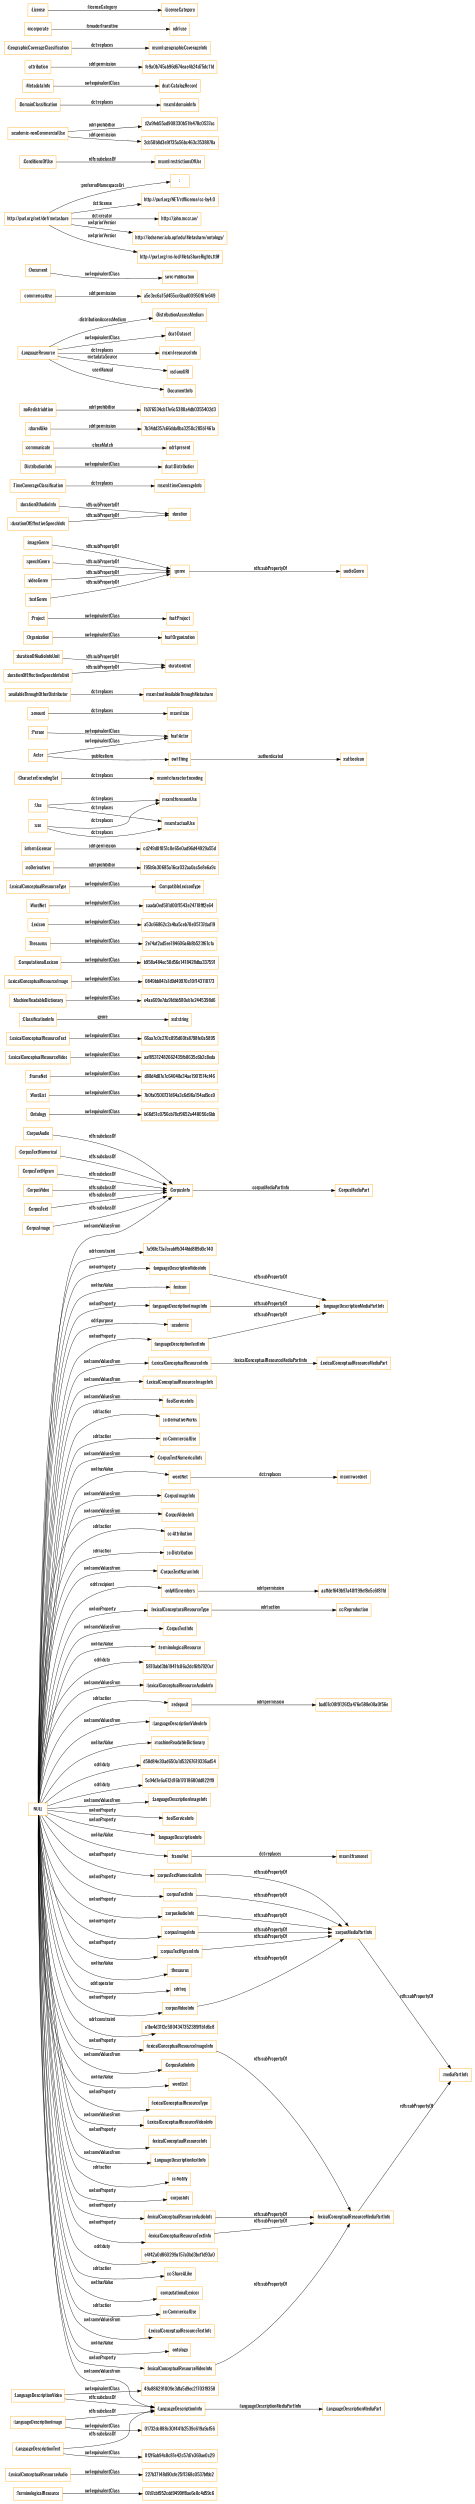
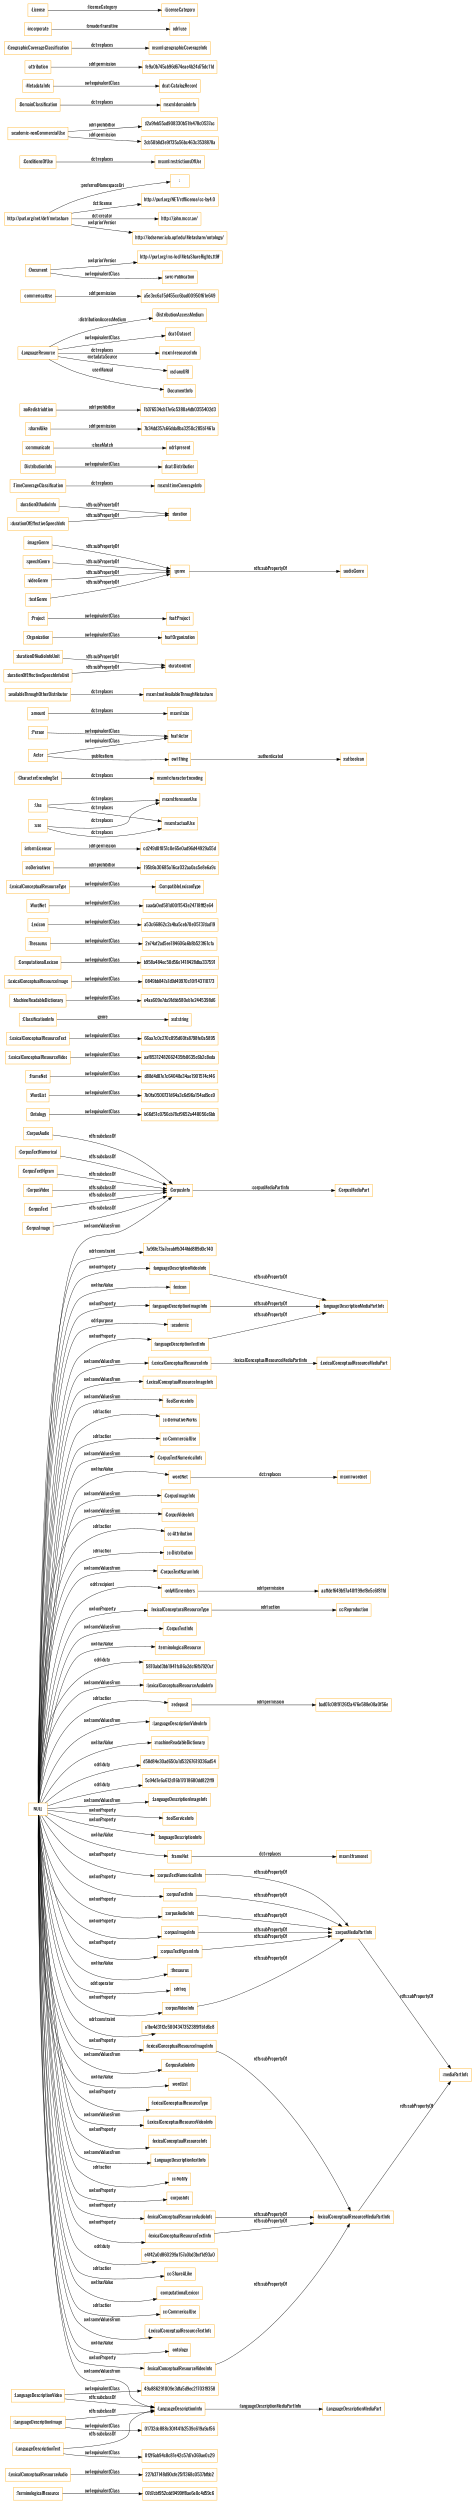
(102, 159) -> (102, 159)
(90, 242) -> (92, 267)
